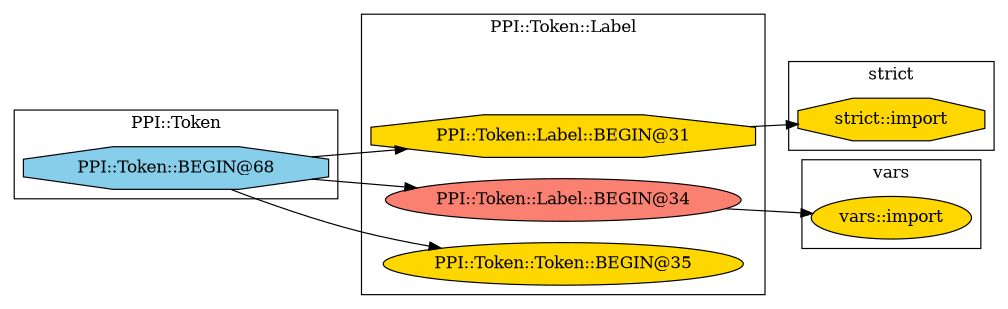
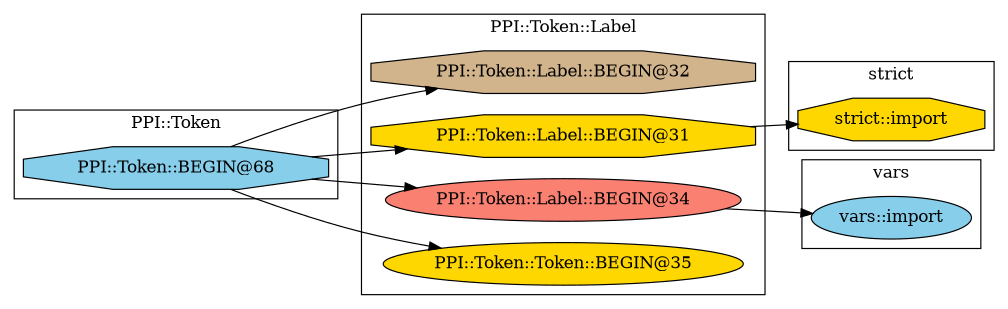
none -> (563, 72)
(891, 218) -> (891, 218)
